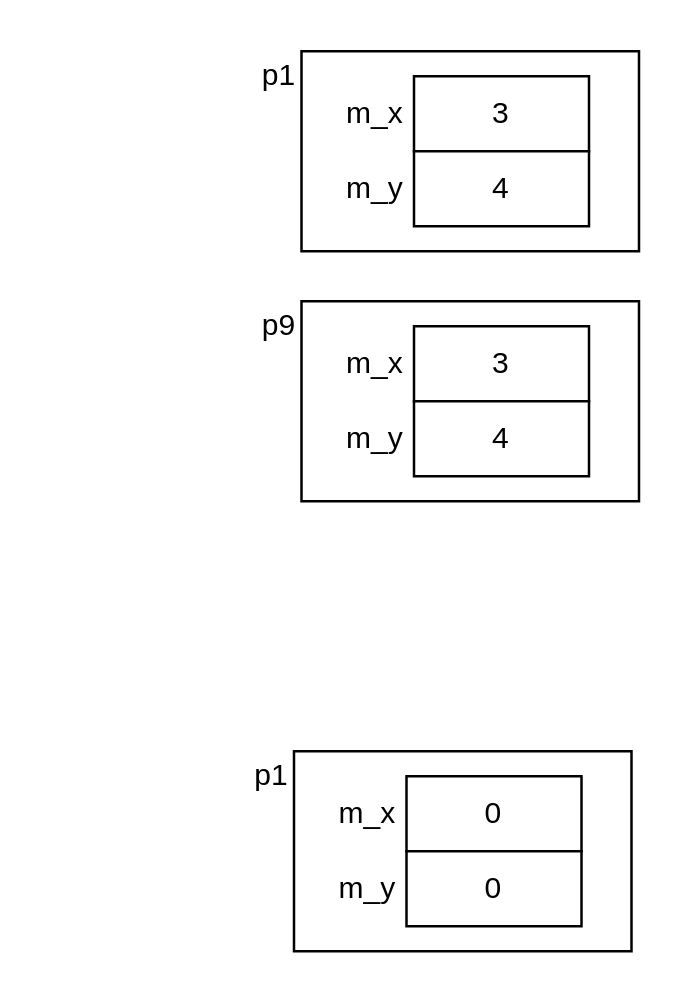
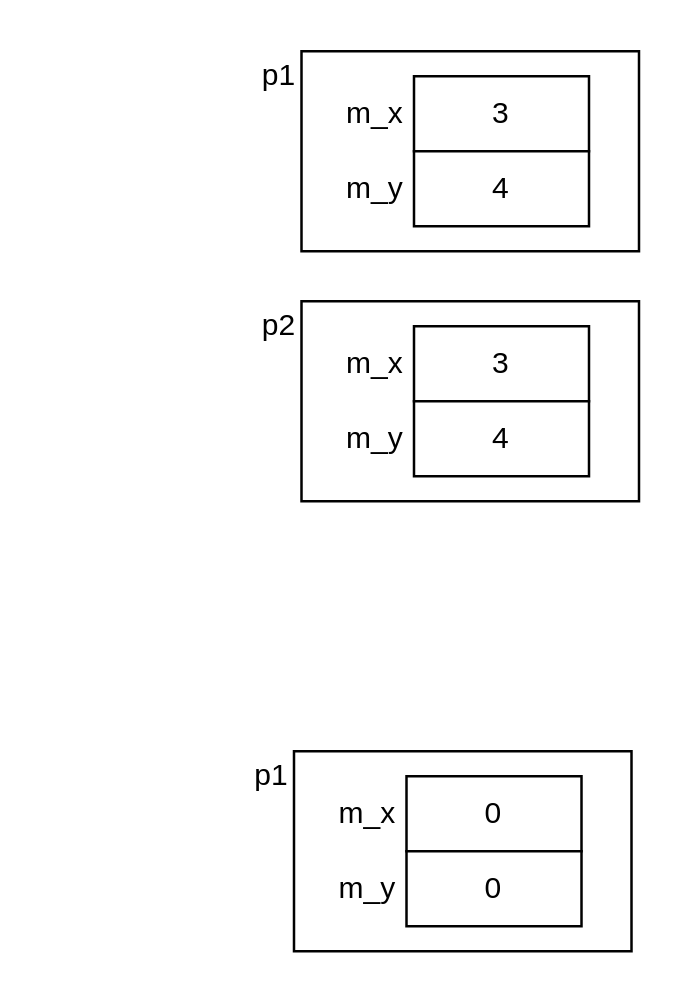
(279, 326) -> (279, 326)
